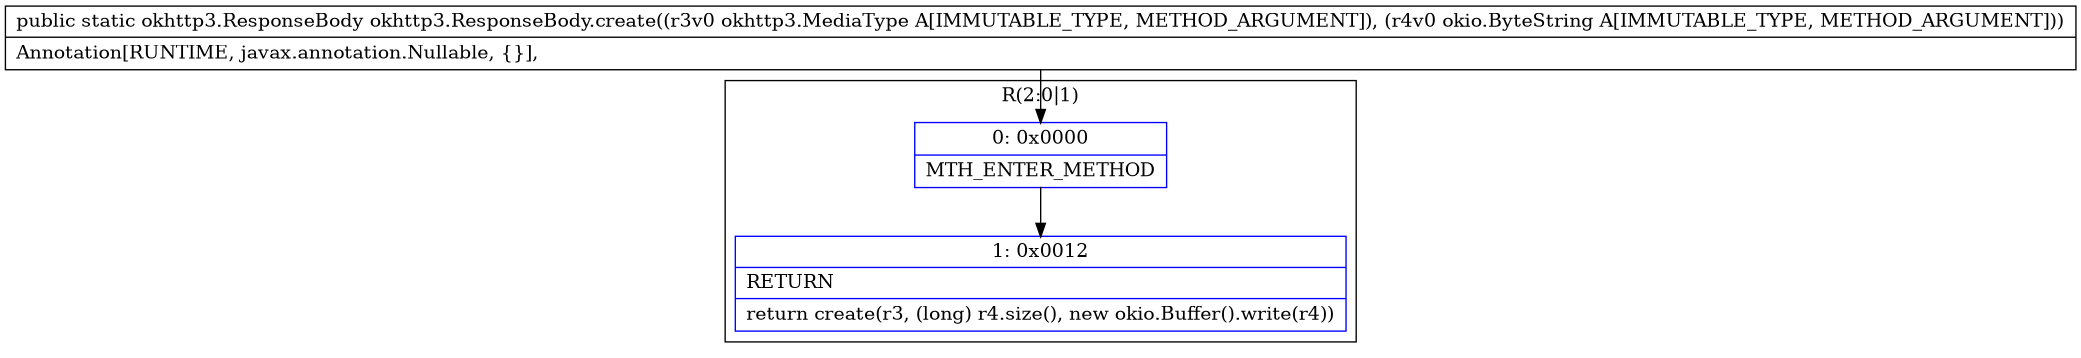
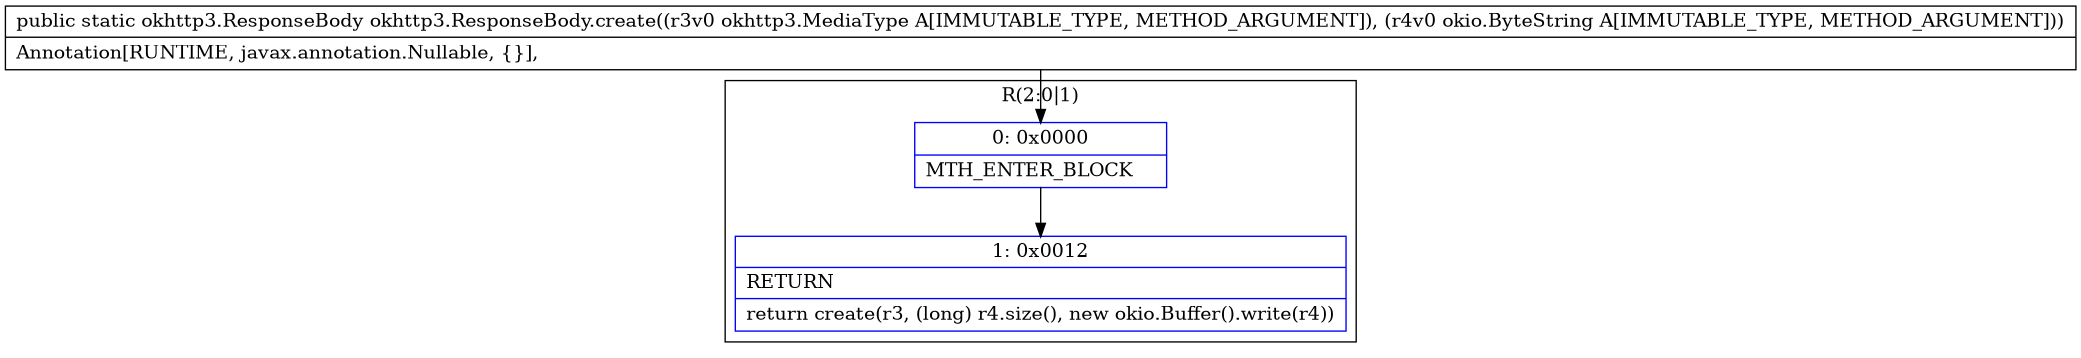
(1041, 171) -> (1030, 171)
